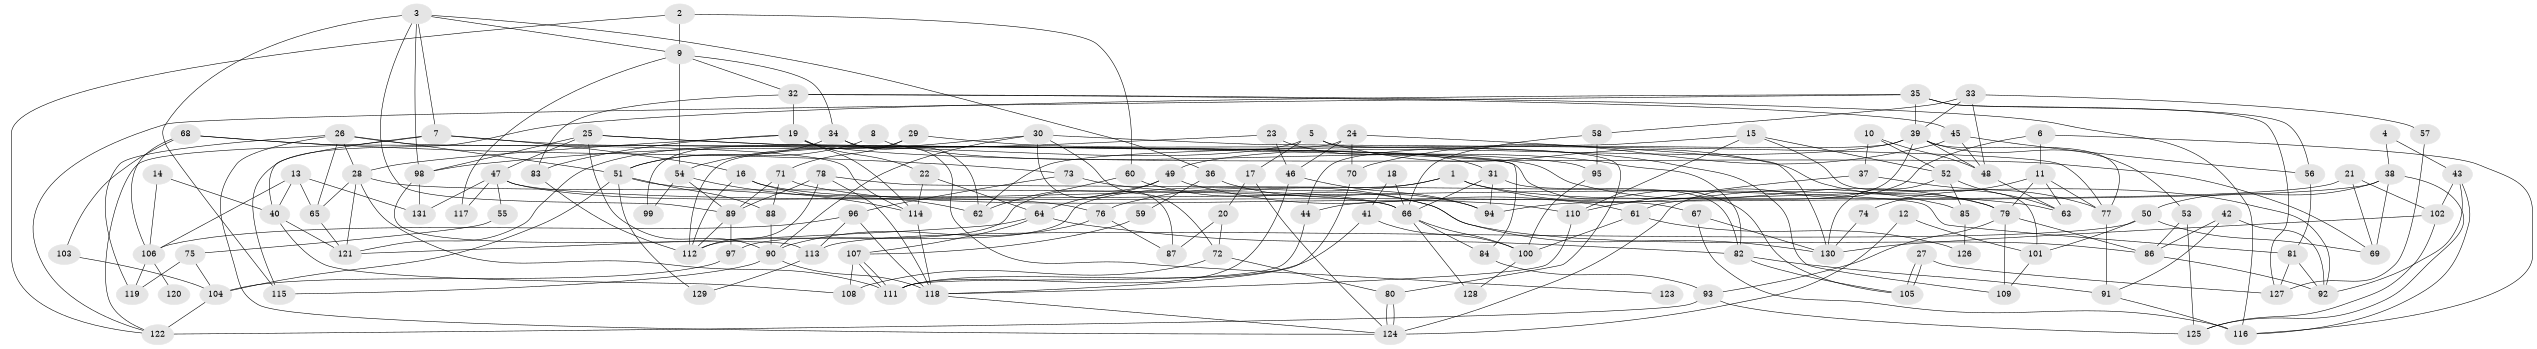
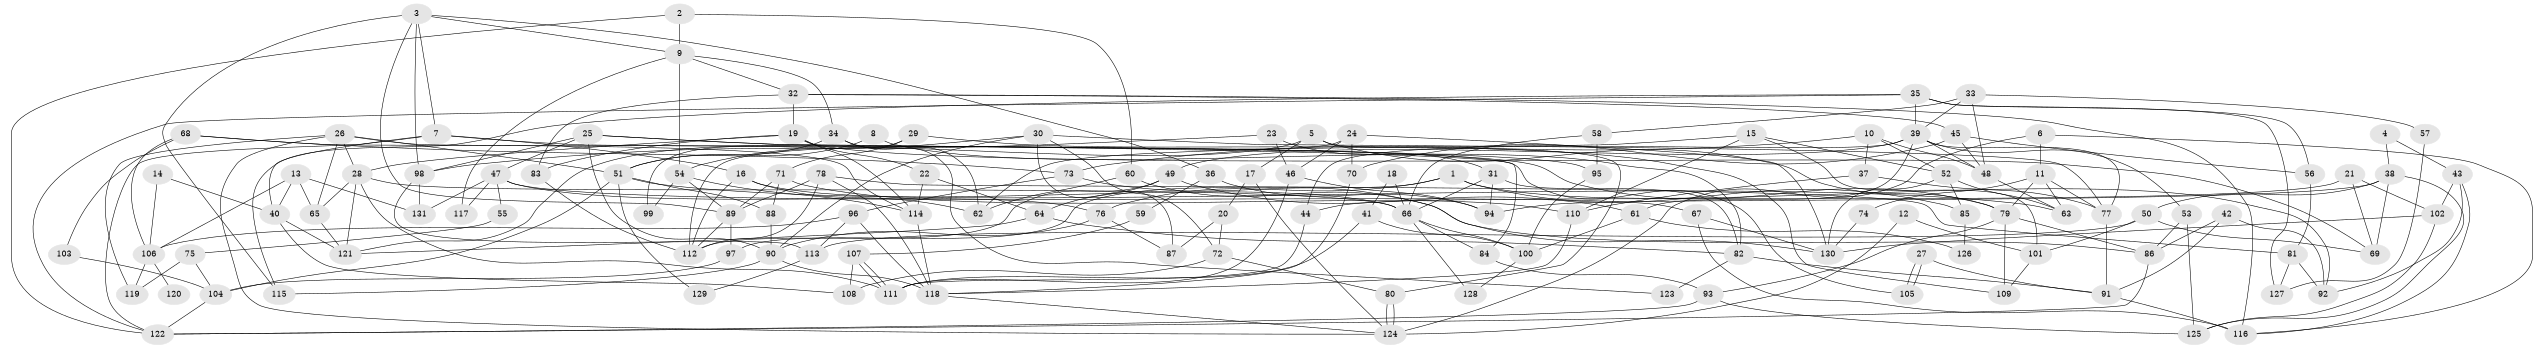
none -> (1468, 148)
(937, 242) -> none
(2238, 270) -> (1324, 323)
(1796, 274) -> (1703, 274)
(2097, 281) -> (2000, 278)
